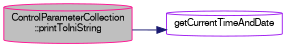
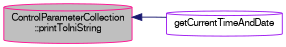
(144, 30) -> (154, 17)
